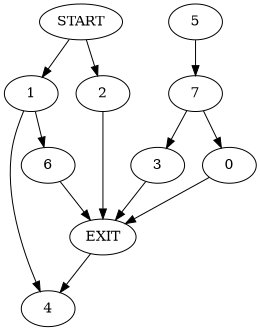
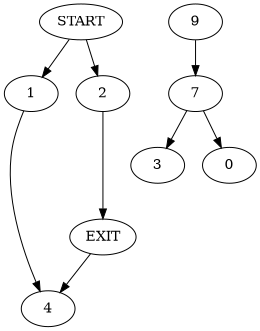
(196, 22) -> (196, 22)
(48, 165) -> none
(134, 197) -> none
(172, 198) -> none
